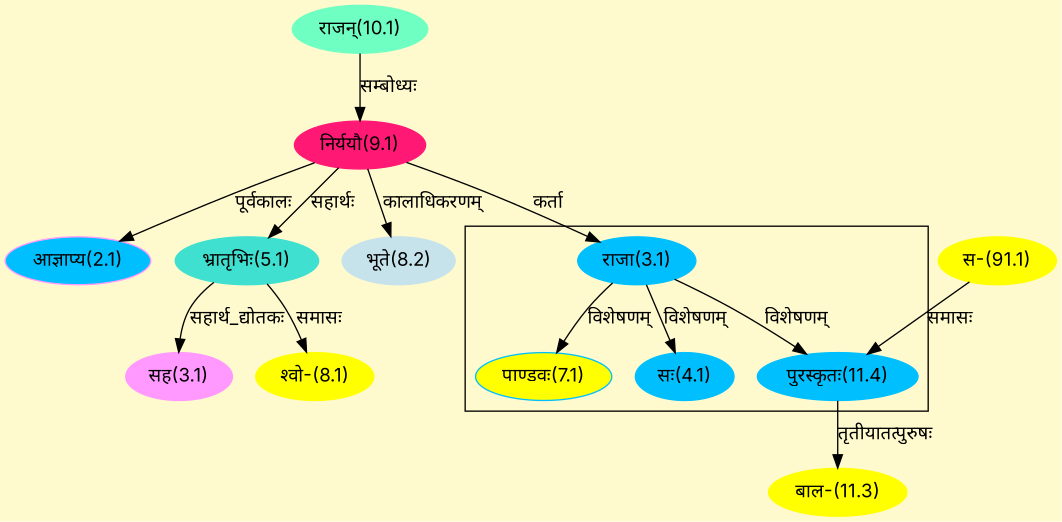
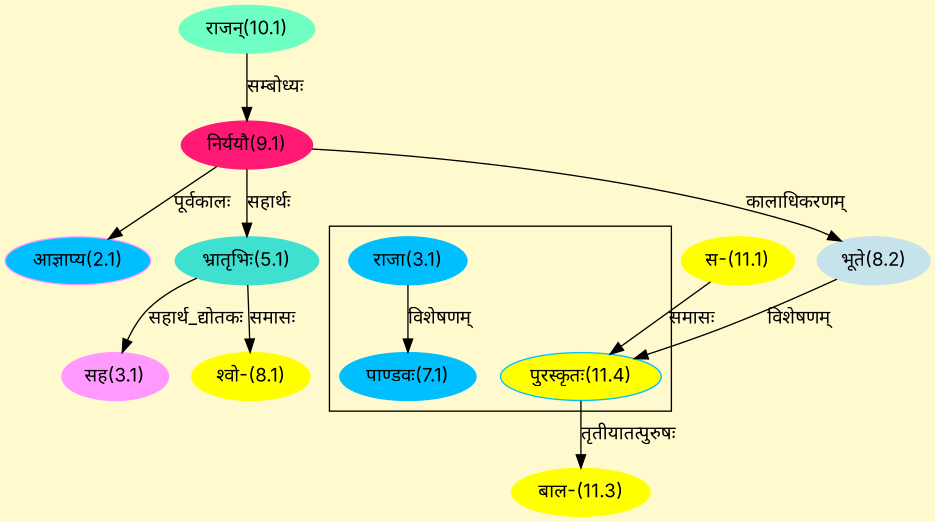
(498, 197) -> none
(997, 261) -> (738, 261)
(736, 311) -> (743, 320)
(544, 377) -> (408, 377)
(685, 377) -> none
(838, 377) -> (581, 377)
